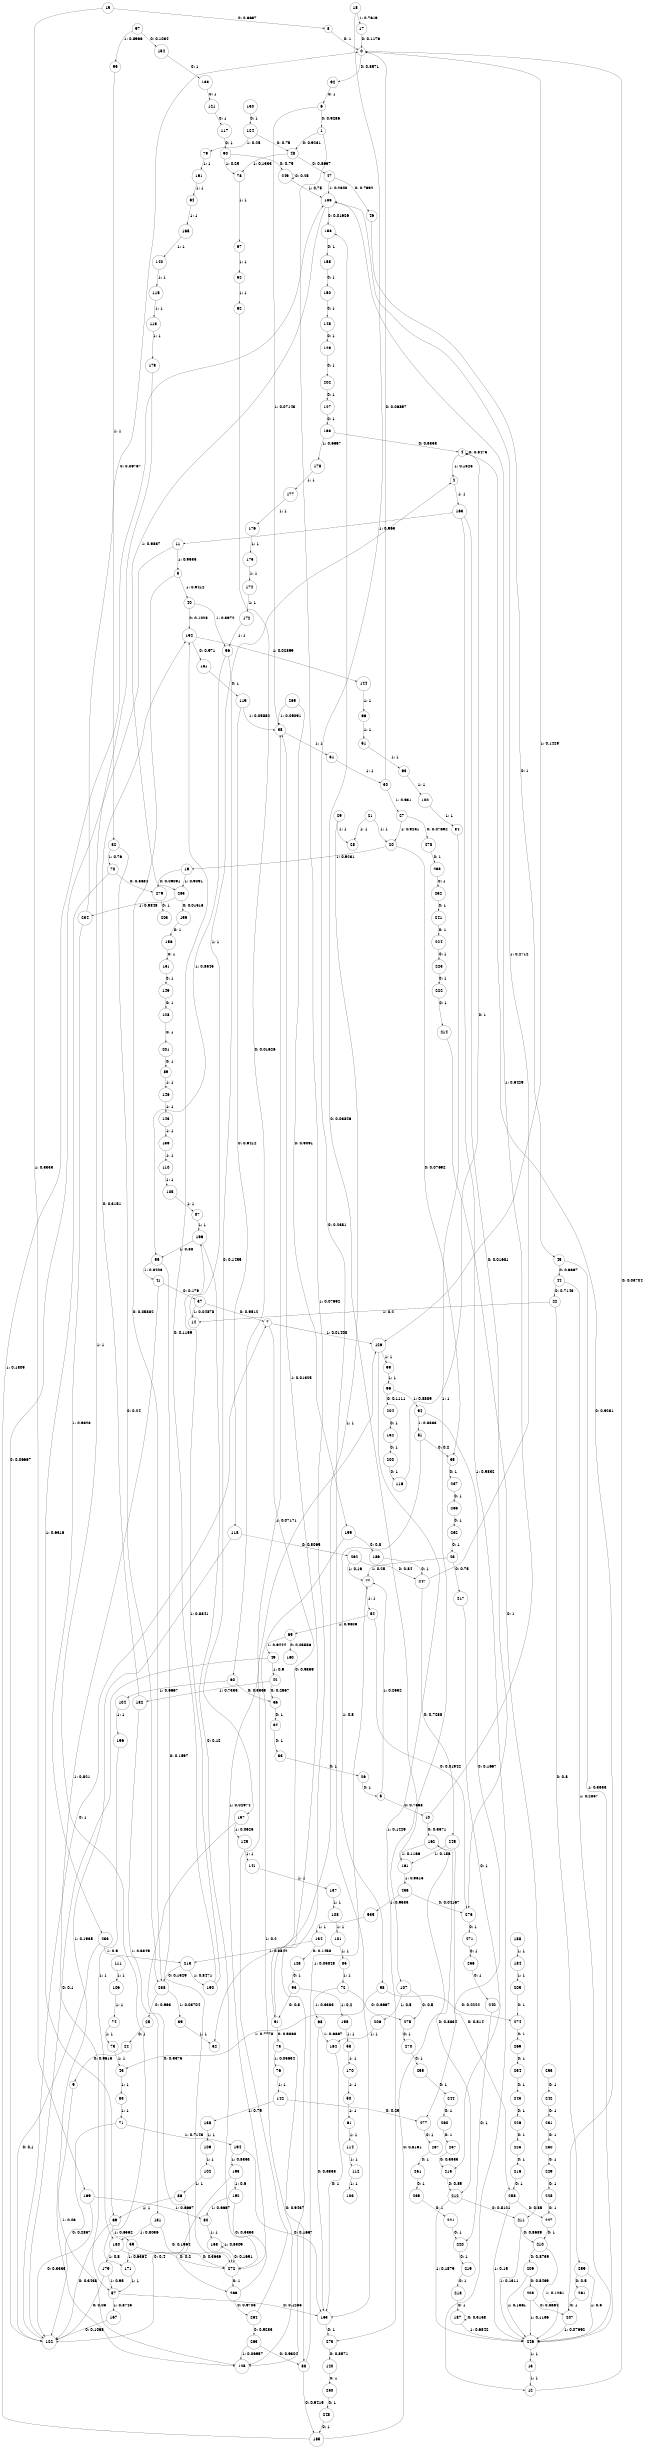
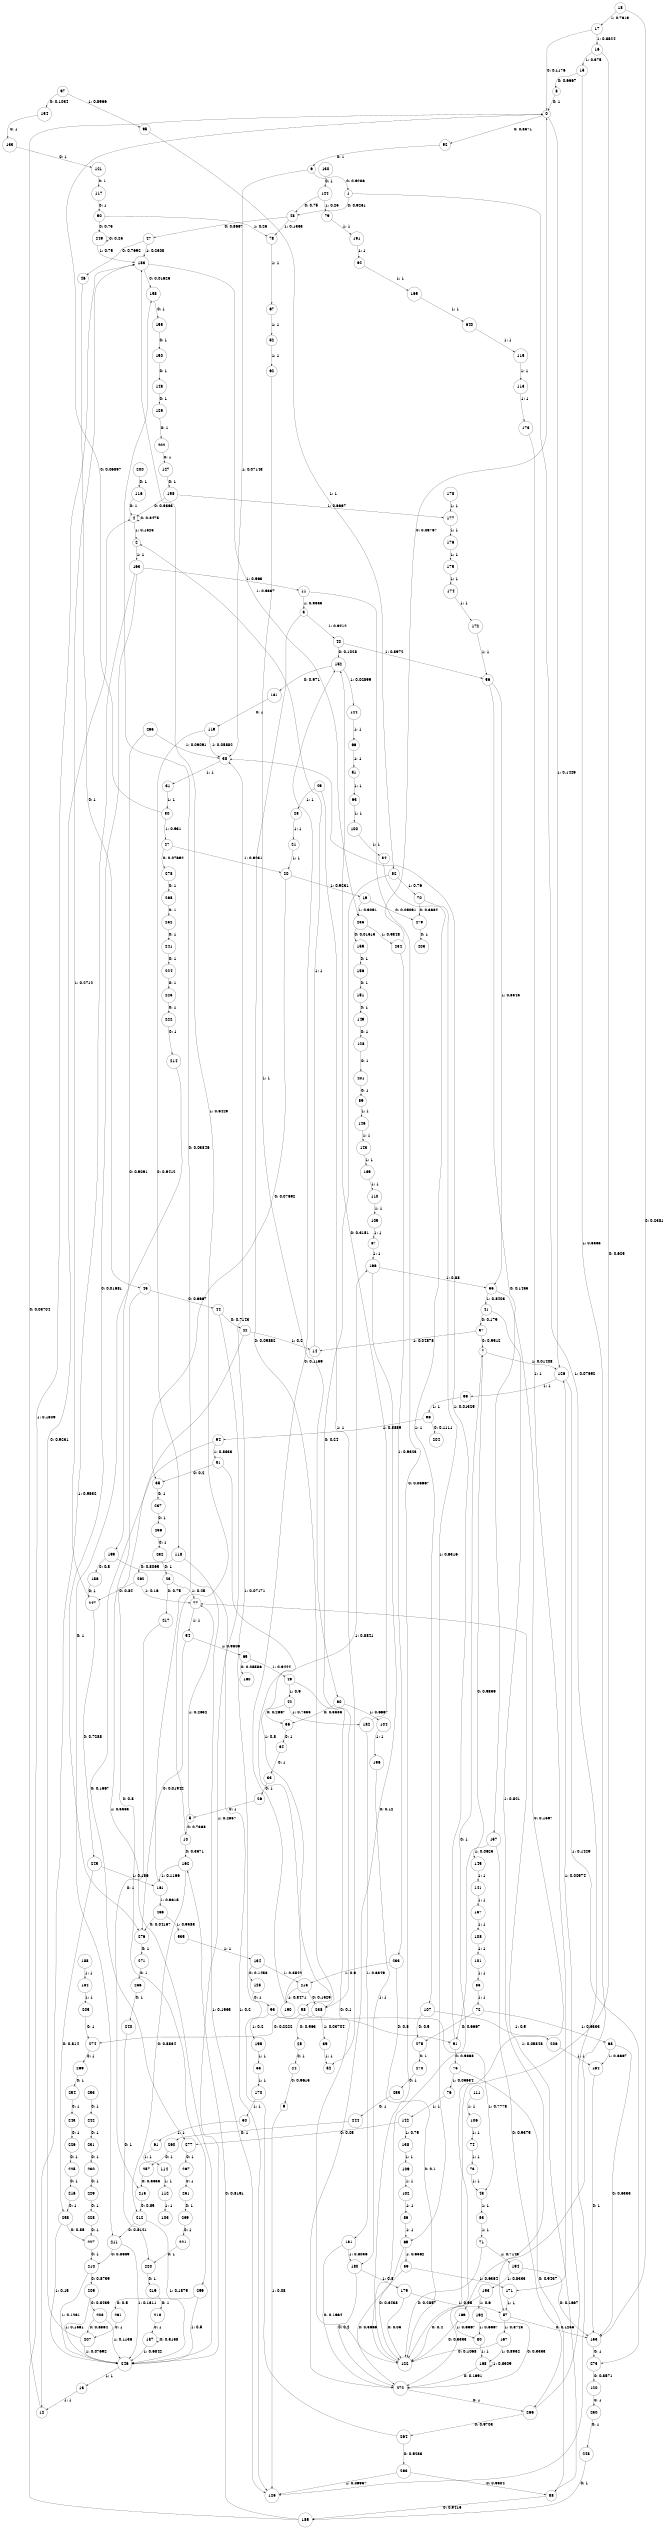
none -> (597, 50)
(159, 262) -> (469, 325)
(321, 448) -> (310, 506)
(358, 827) -> (293, 828)
(266, 1050) -> (271, 1078)
(390, 1436) -> none
none -> (498, 2355)
